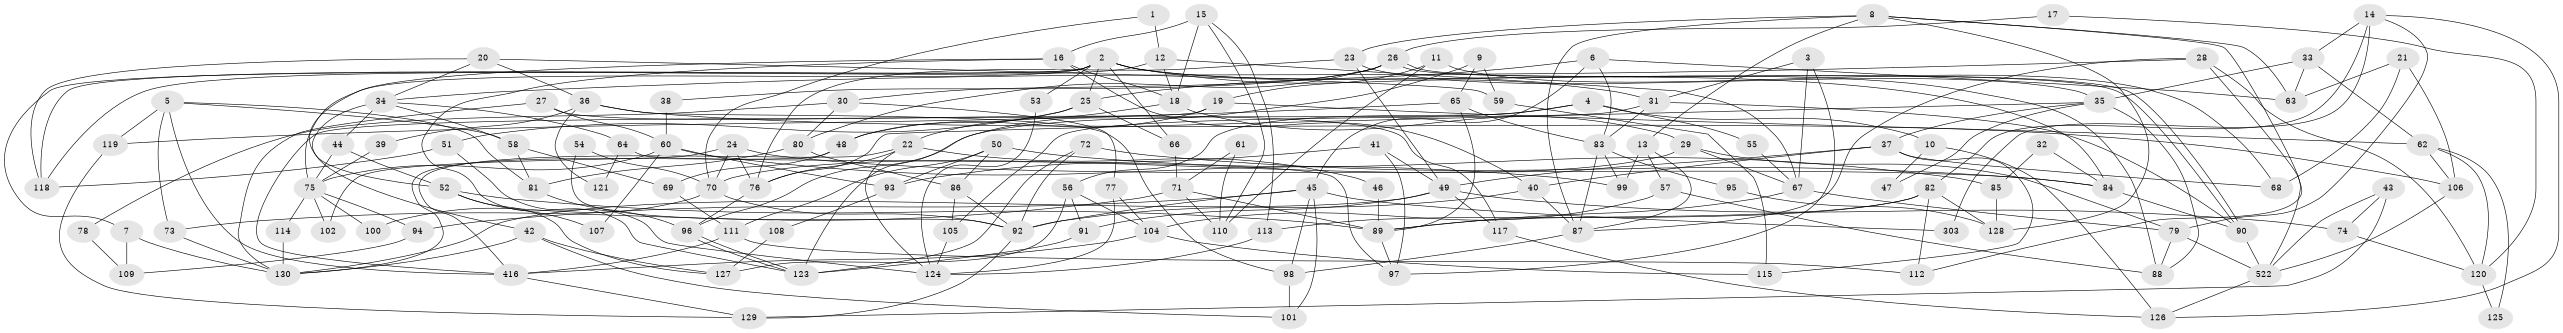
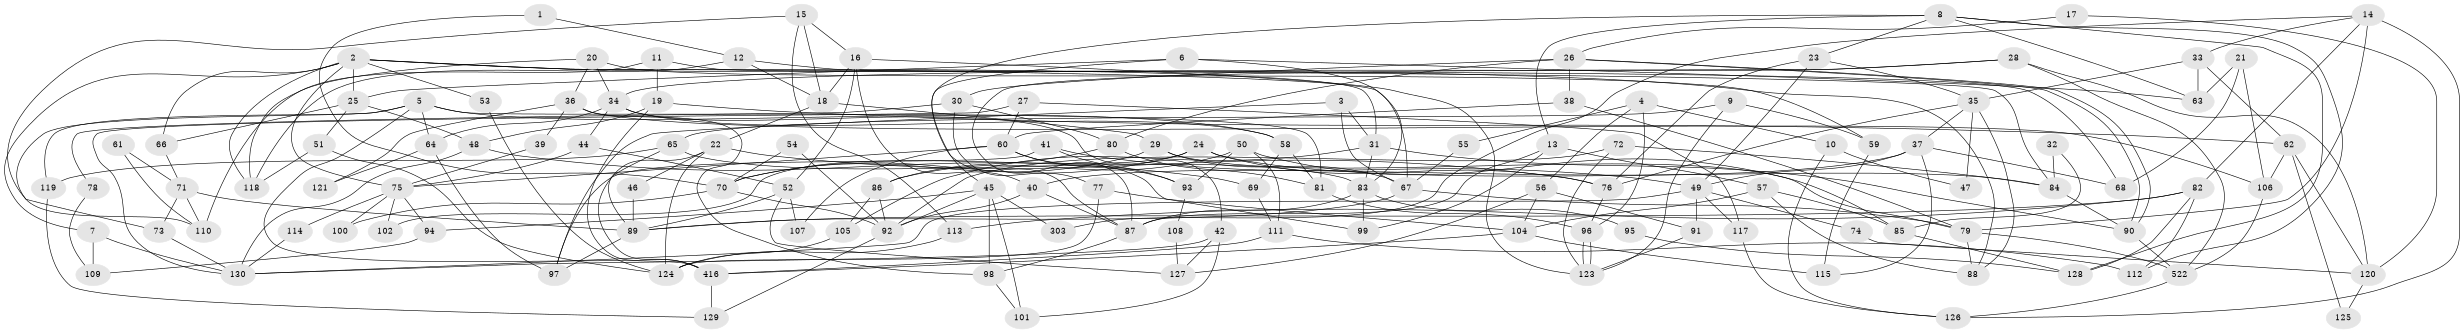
none -> (425, 123)
none -> (1770, 161)
(2389, 188) -> none
none -> (1833, 206)
